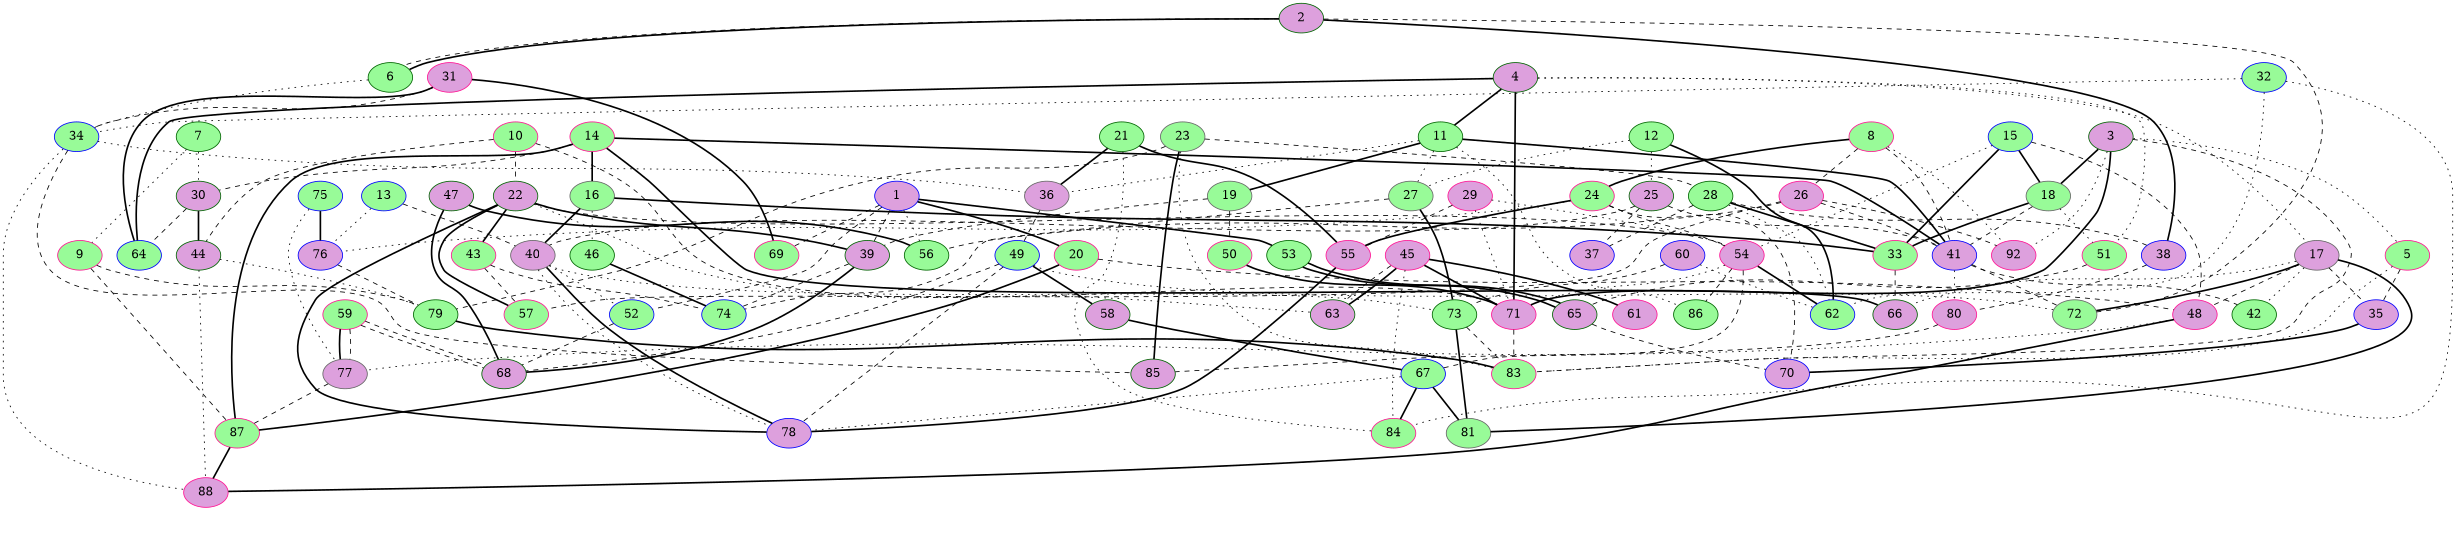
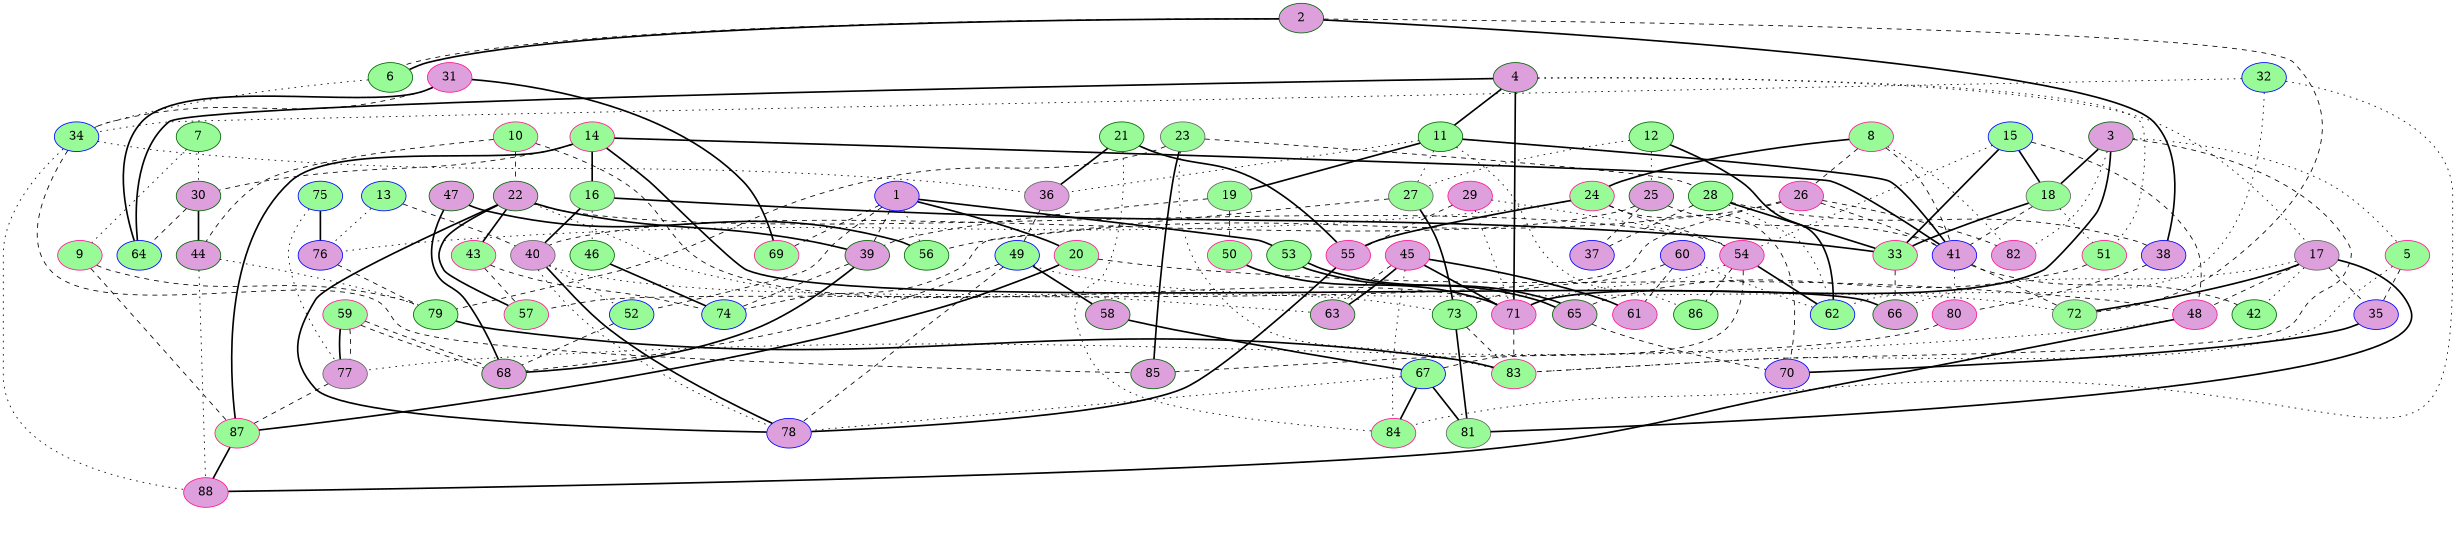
(2014, 255) -> (2014, 255)
none -> (1659, 285)
